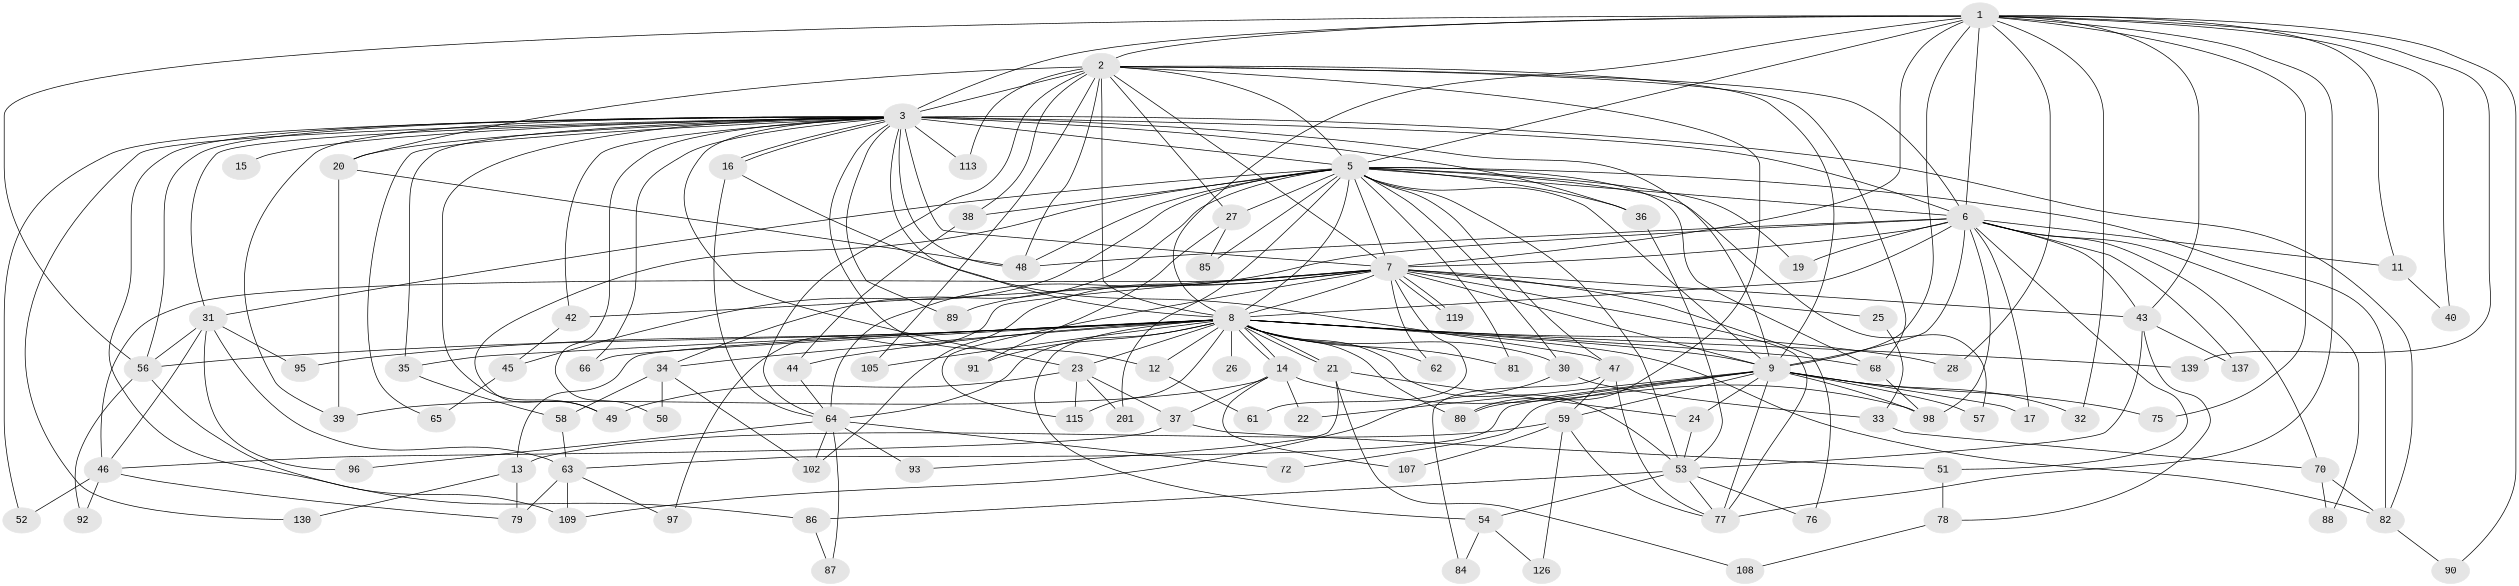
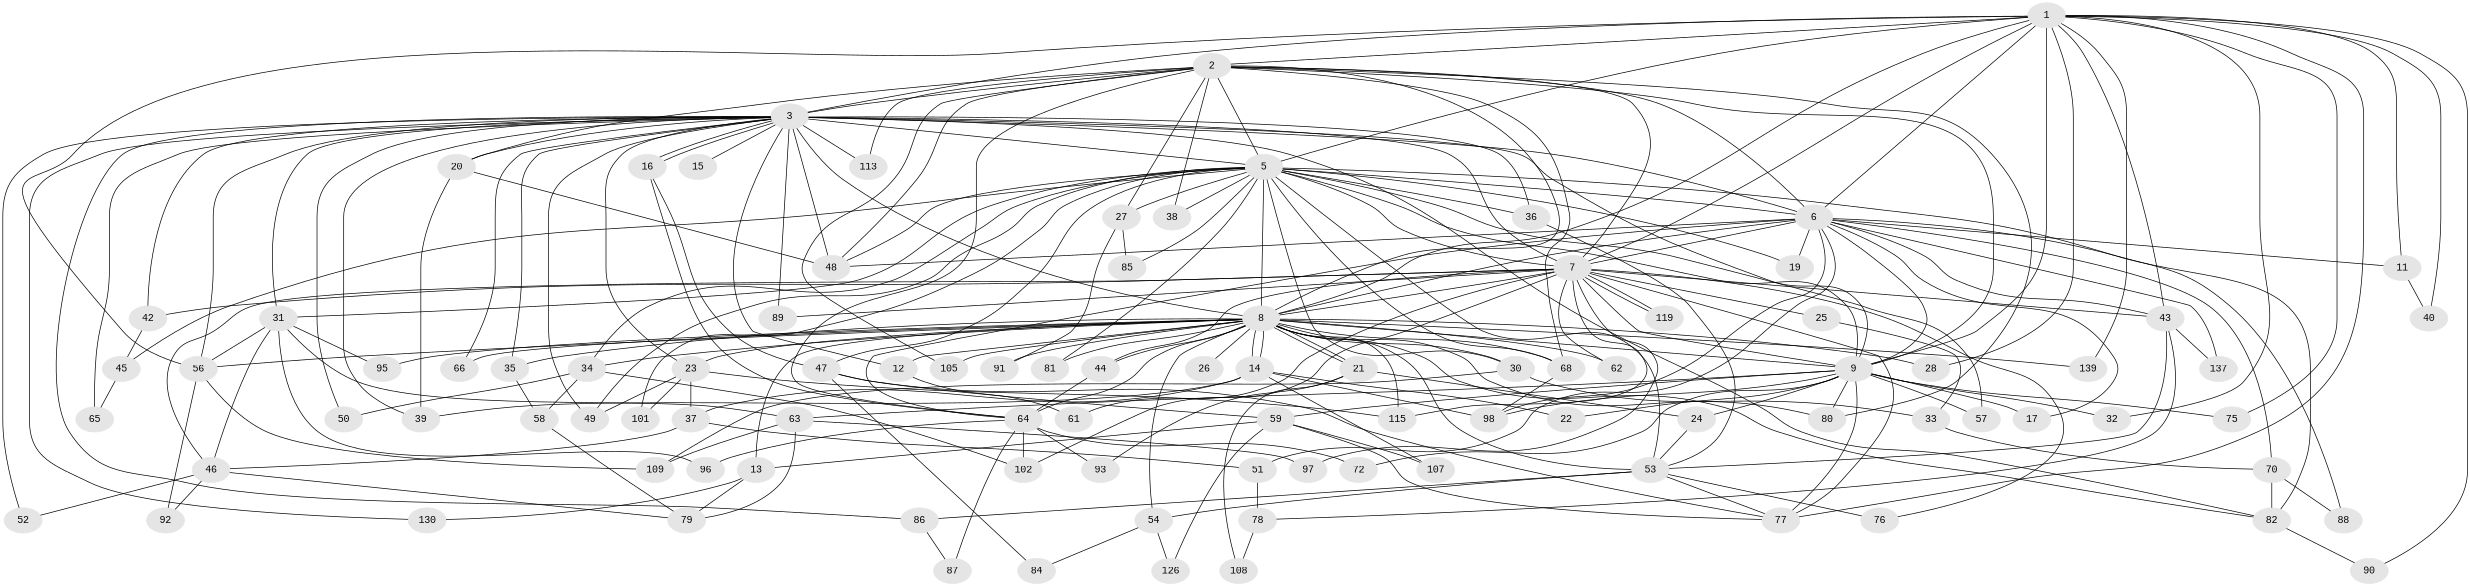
(869, 290) -> (1303, 290)
(1125, 419) -> (640, 419)
(564, 443) -> (618, 475)
